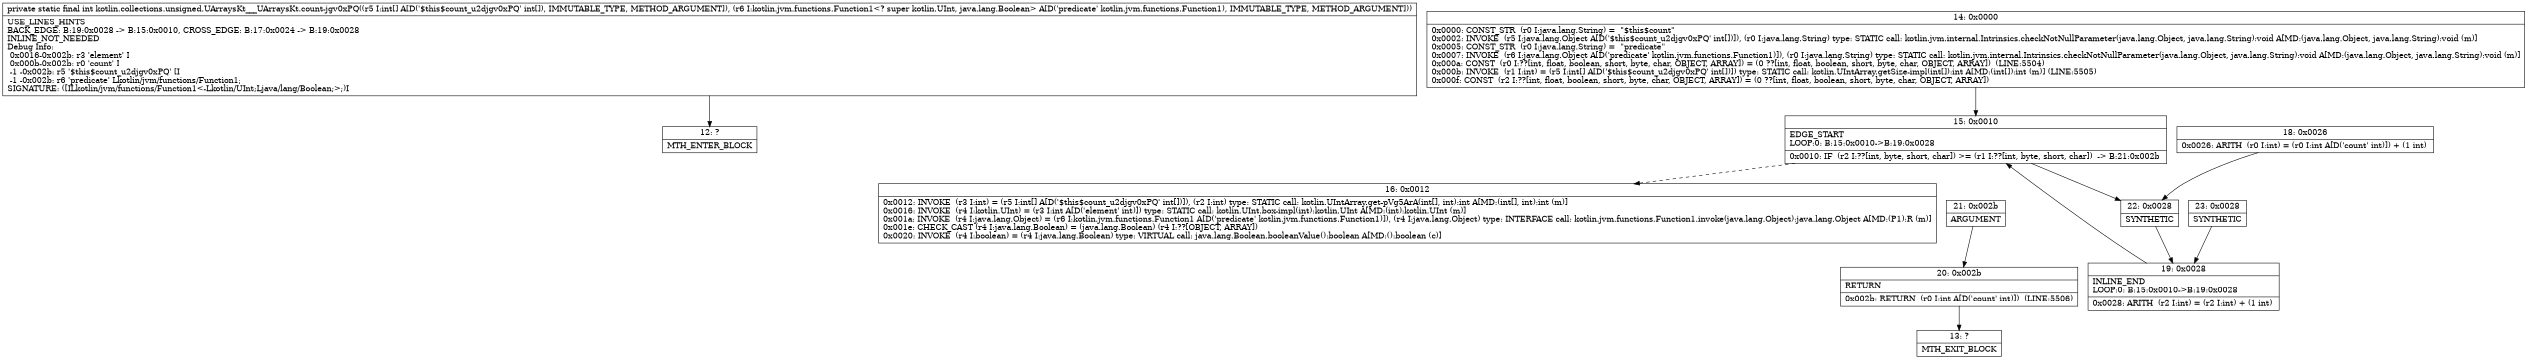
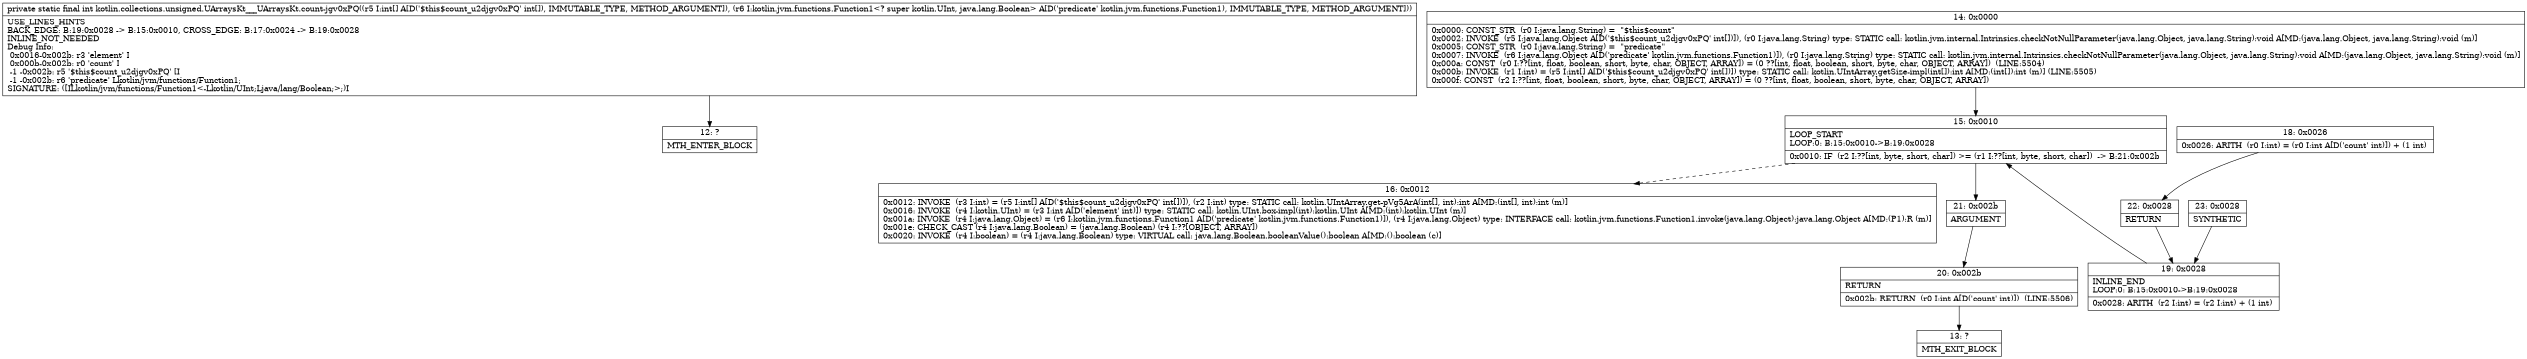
(1817, 135) -> (1816, 135)
(2073, 181) -> (1976, 179)
(2150, 220) -> (2143, 220)
